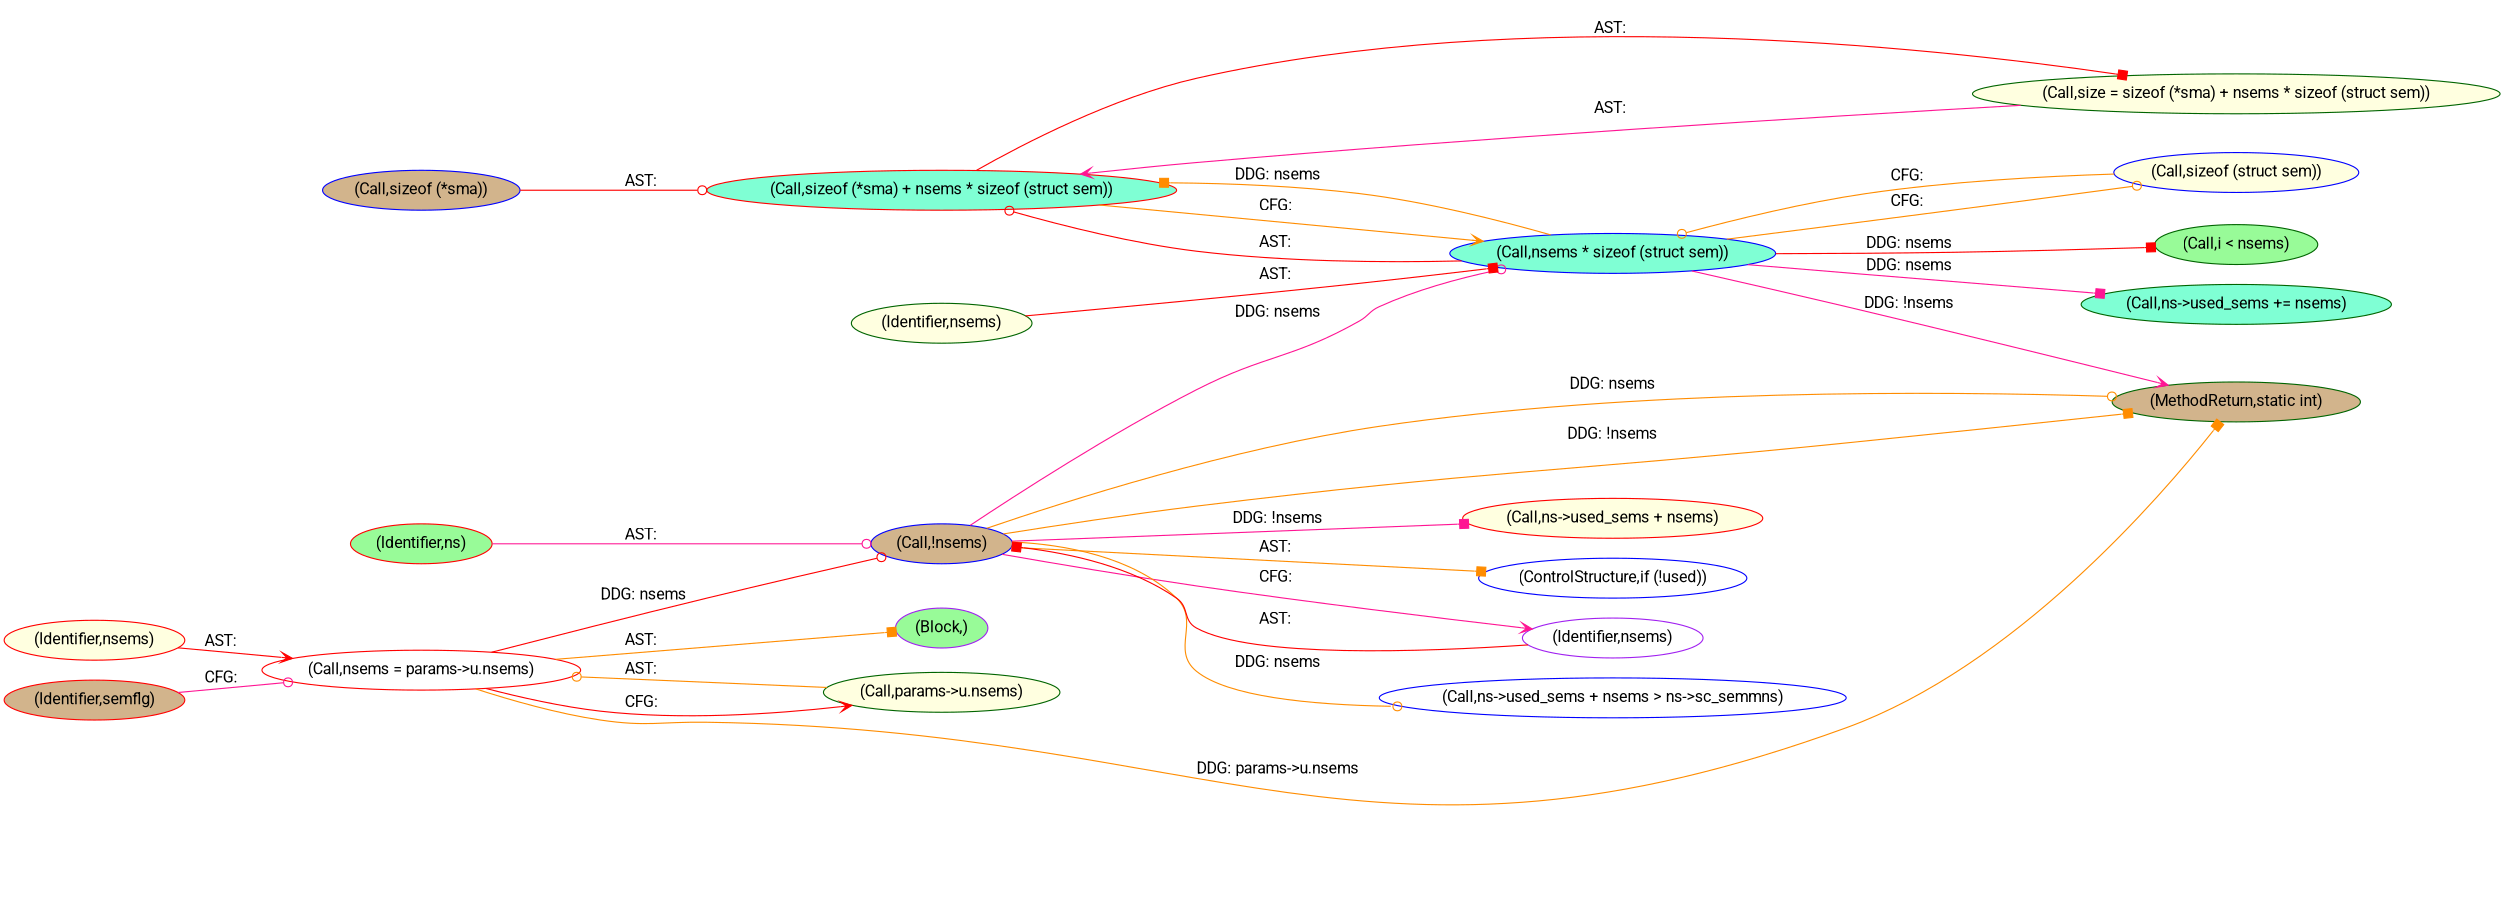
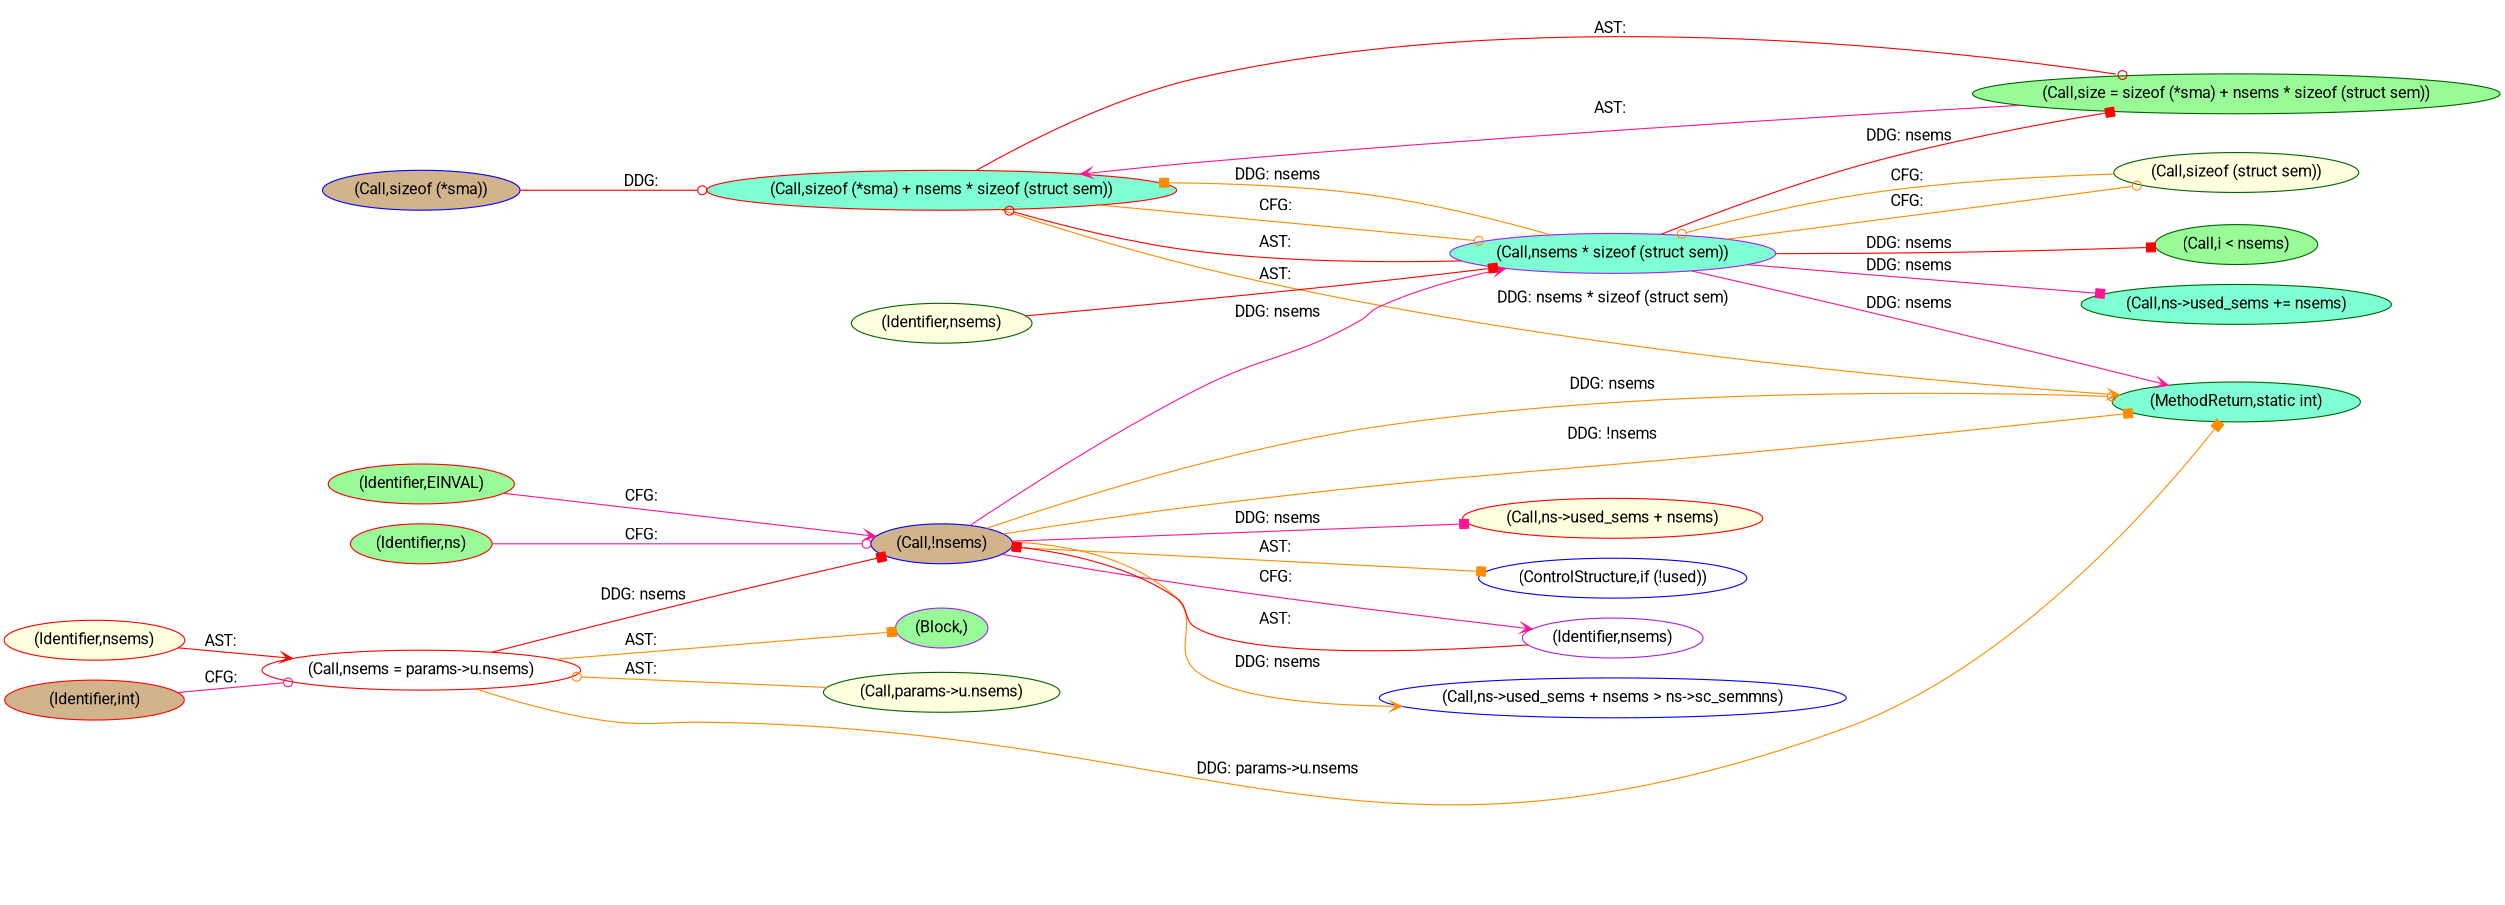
(1536, 39) -> (1536, 39)
(2236, 94) -> (2236, 94)
none -> (1878, 160)
(2236, 173) -> (2236, 173)
(644, 182) -> (644, 182)
(1287, 223) -> (1287, 223)
(1613, 253) -> (1613, 253)
(1909, 304) -> (1909, 304)
none -> (1549, 333)
(1223, 377) -> (1223, 377)
(2236, 402) -> (2236, 402)
none -> (421, 484)
(1278, 519) -> (1278, 519)
(644, 535) -> (644, 535)
(684, 604) -> (684, 604)
(1185, 646) -> (1185, 646)
(94, 700) -> (94, 700)
(662, 715) -> none
